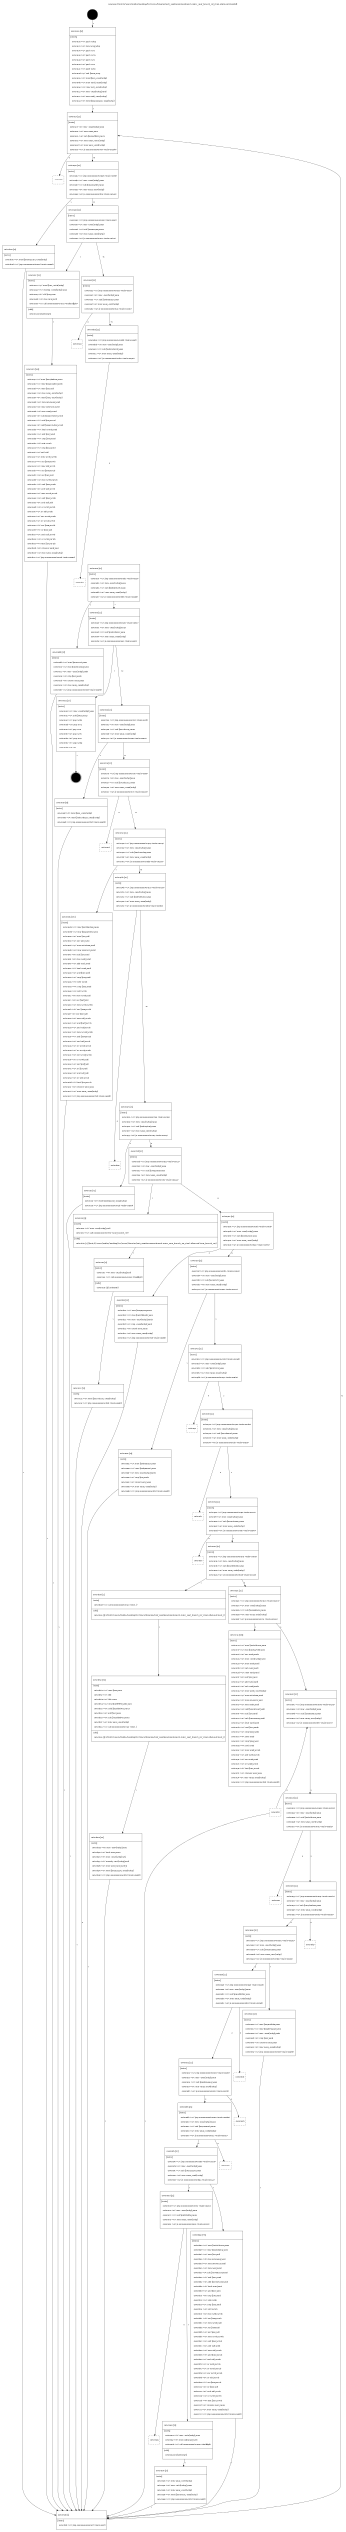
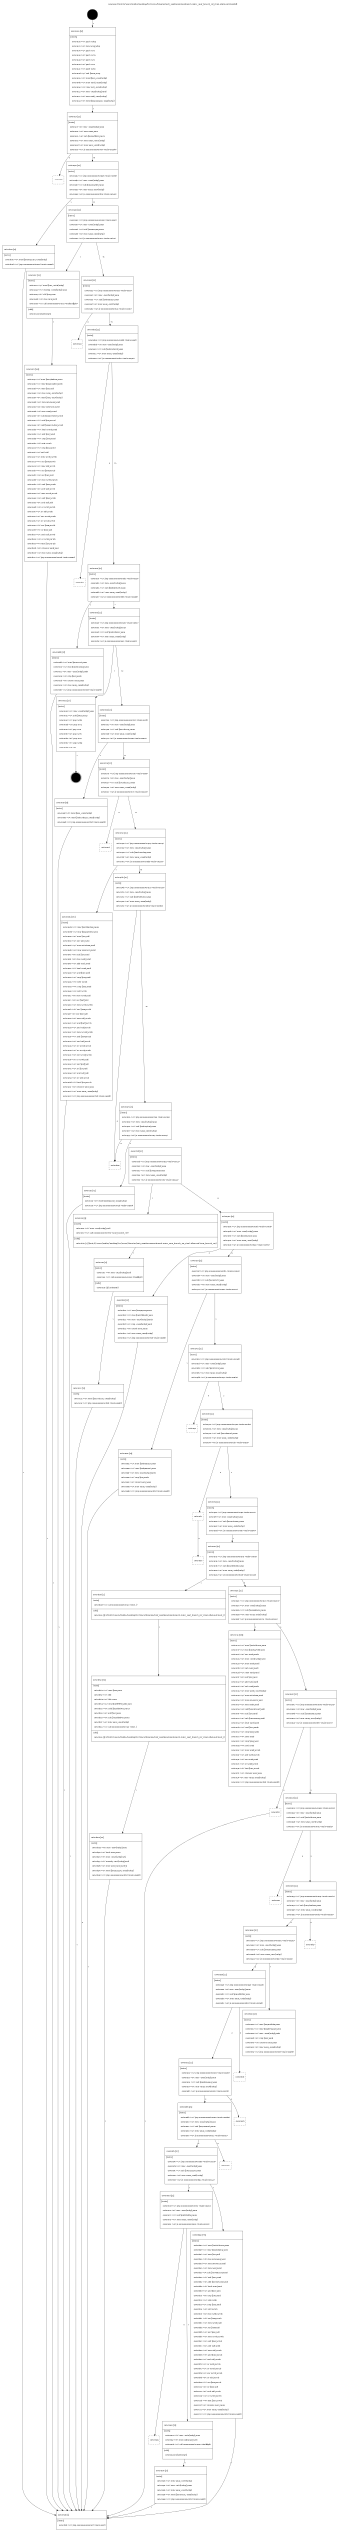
none -> (113, 463)
(150, 1143) -> (117, 1149)
(341, 1338) -> none
(204, 1544) -> (198, 1538)
(295, 1770) -> (291, 1767)
(259, 2351) -> none
